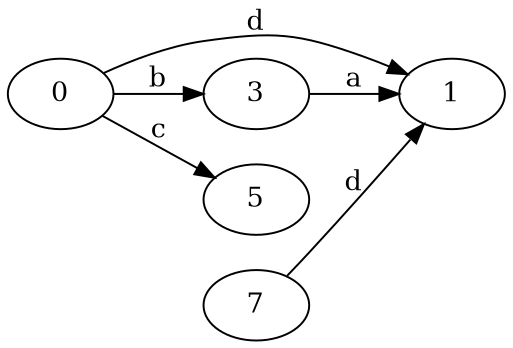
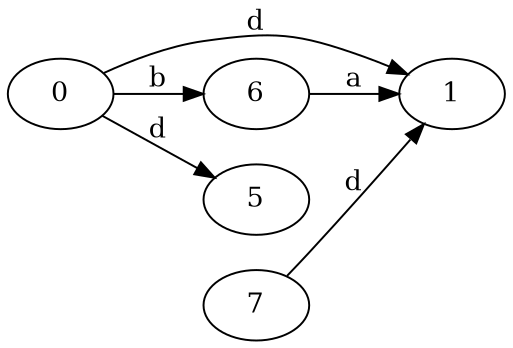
(256, 94) -> (256, 94)
(159, 130) -> (159, 130)
